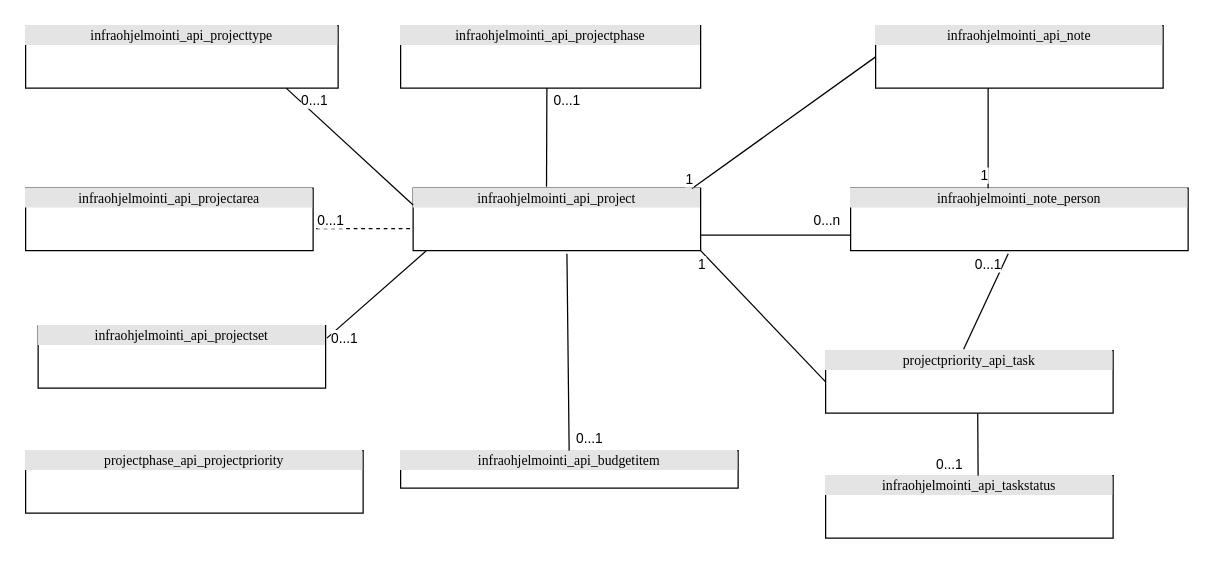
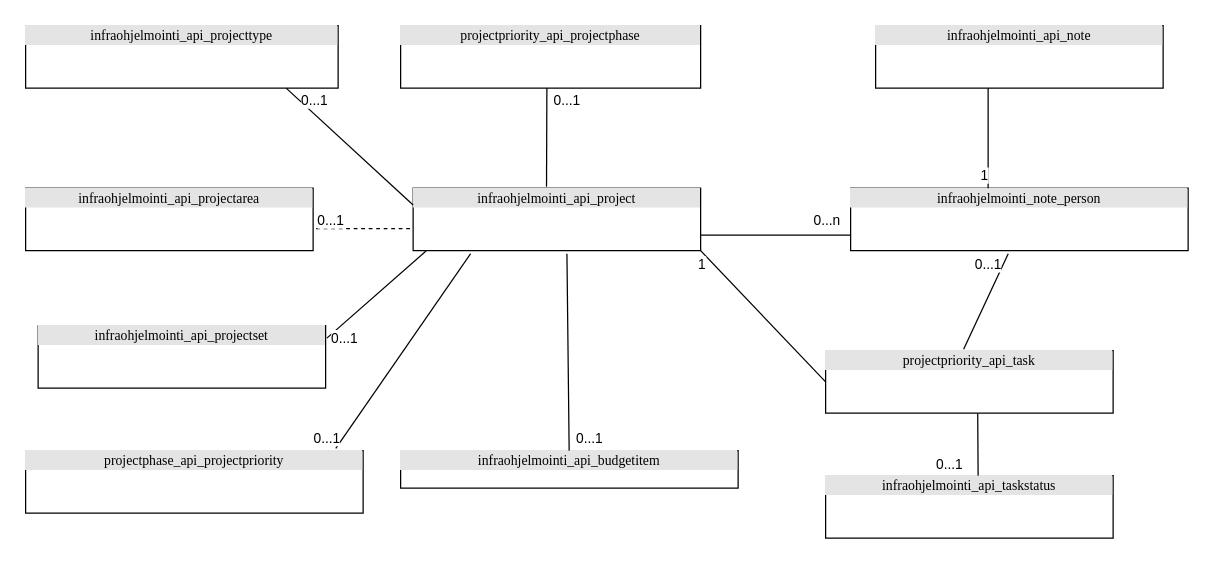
(551, 35) -> (551, 35)
(784, 122) -> none
none -> (403, 351)
